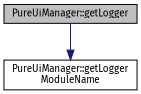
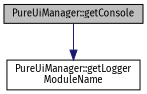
(71, 14) -> (73, 14)
